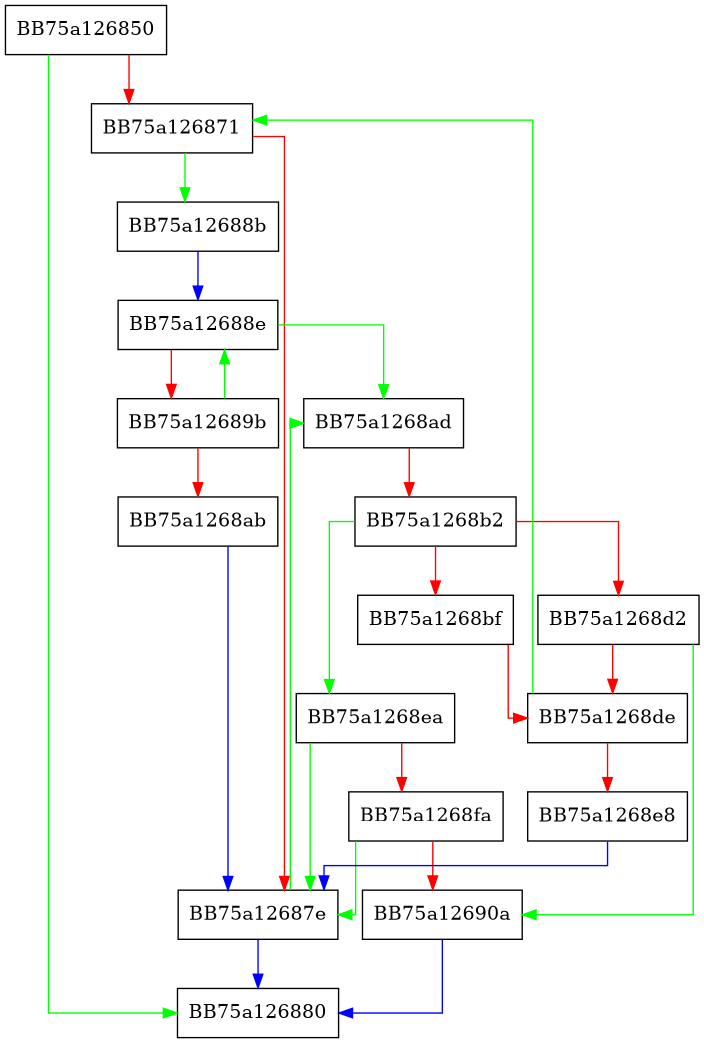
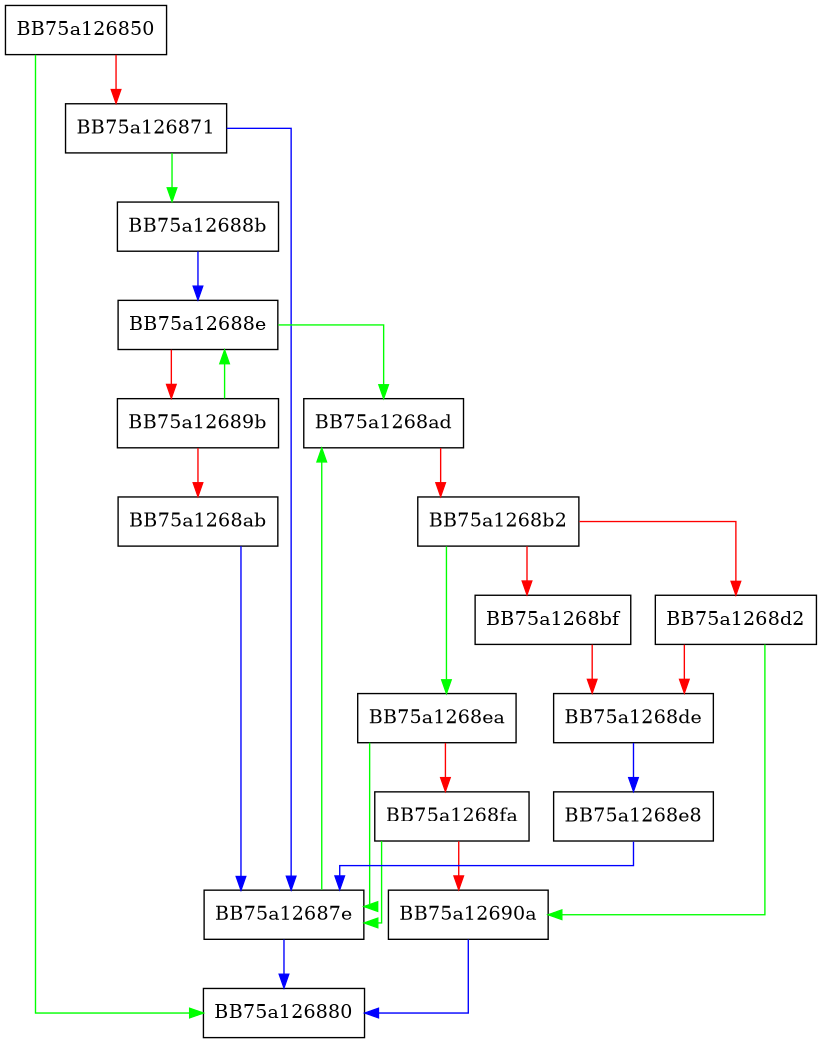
(533, 274) -> none
(284, 414) -> (291, 470)
(608, 760) -> (633, 760)
